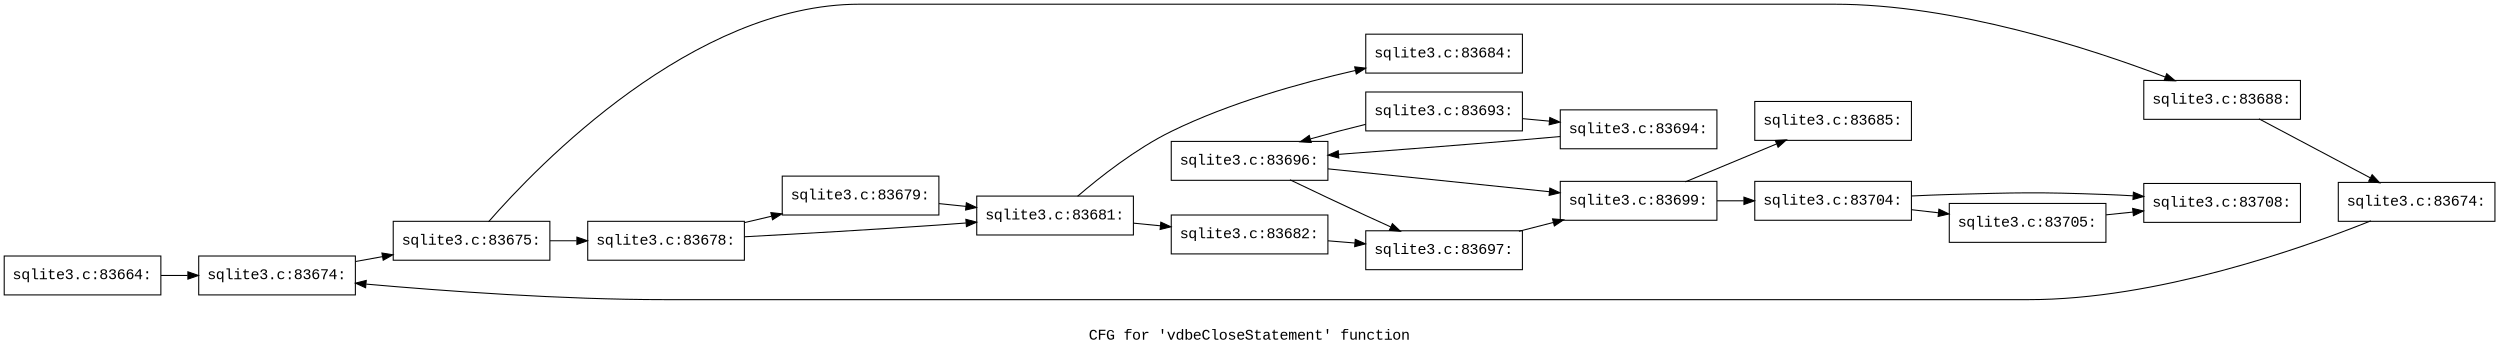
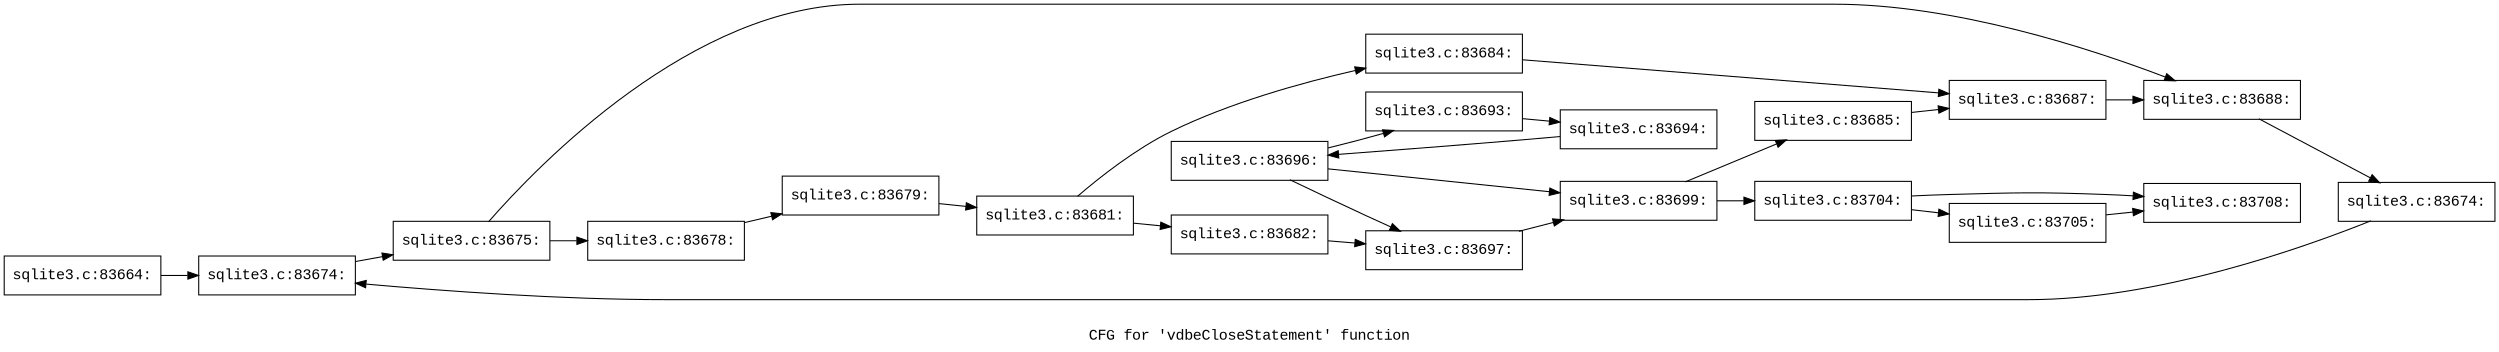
none -> (2028, 100)
(1338, 131) -> (1356, 141)
(855, 230) -> none
